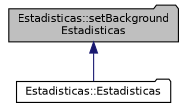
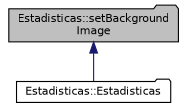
(94, 25) -> (94, 25)
